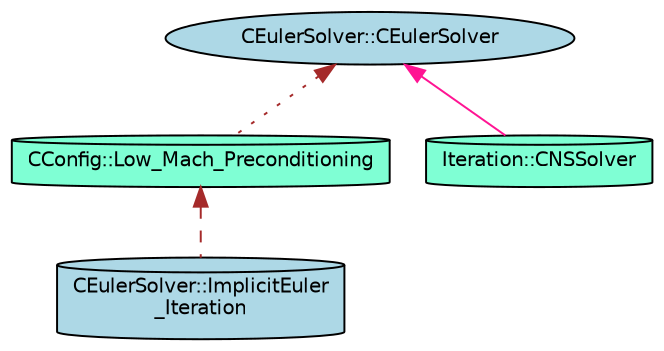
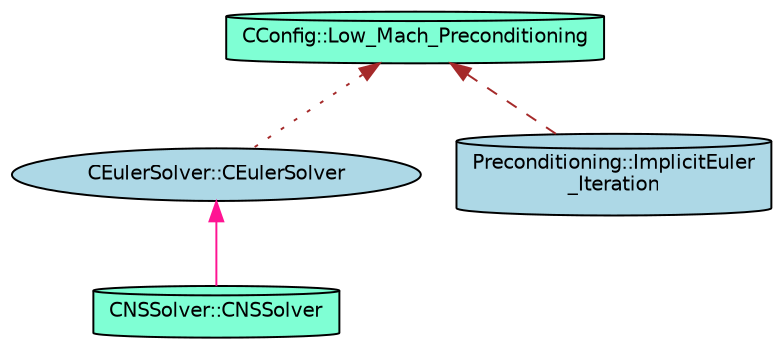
(277, 106) -> (308, 111)
(539, 161) -> (216, 312)
(201, 298) -> (614, 175)
